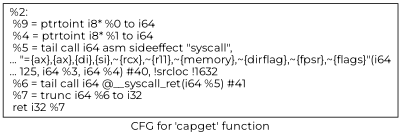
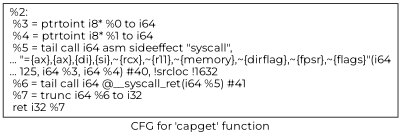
(83, 24) -> (83, 24)
